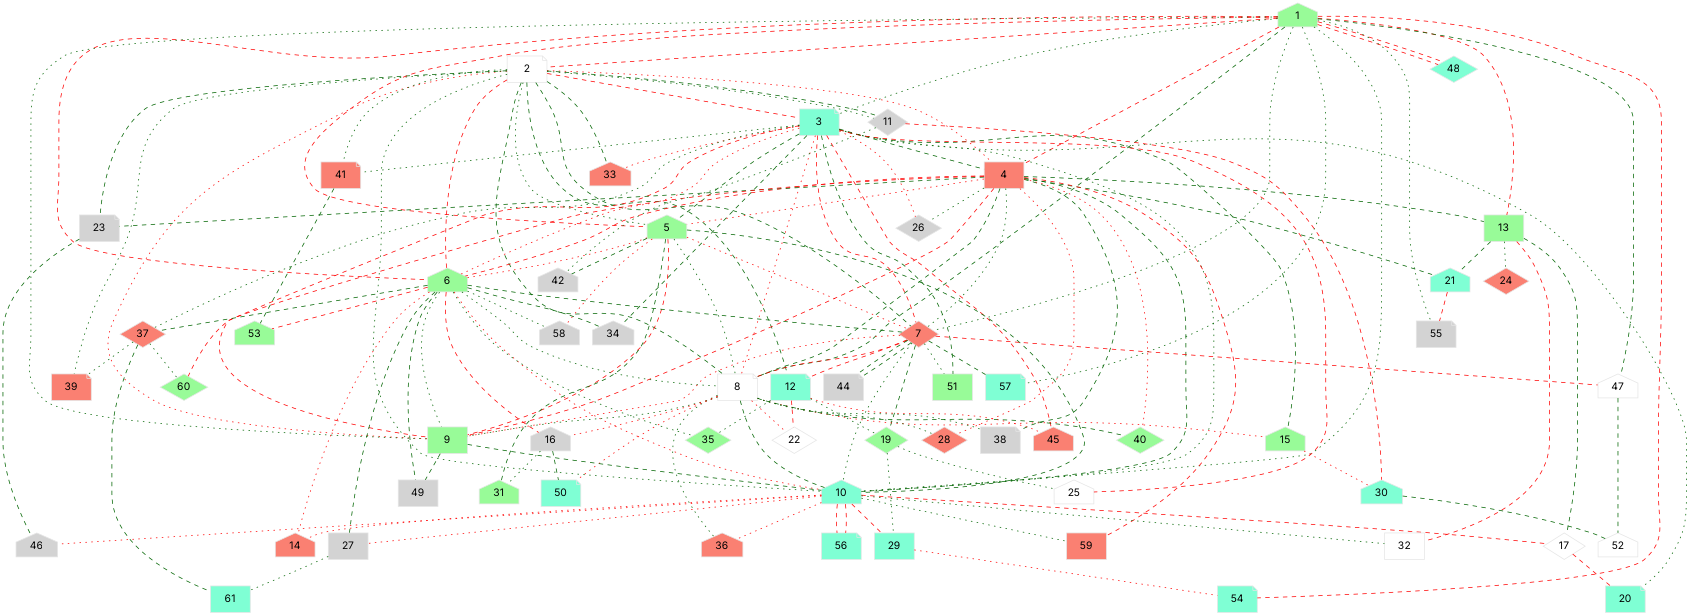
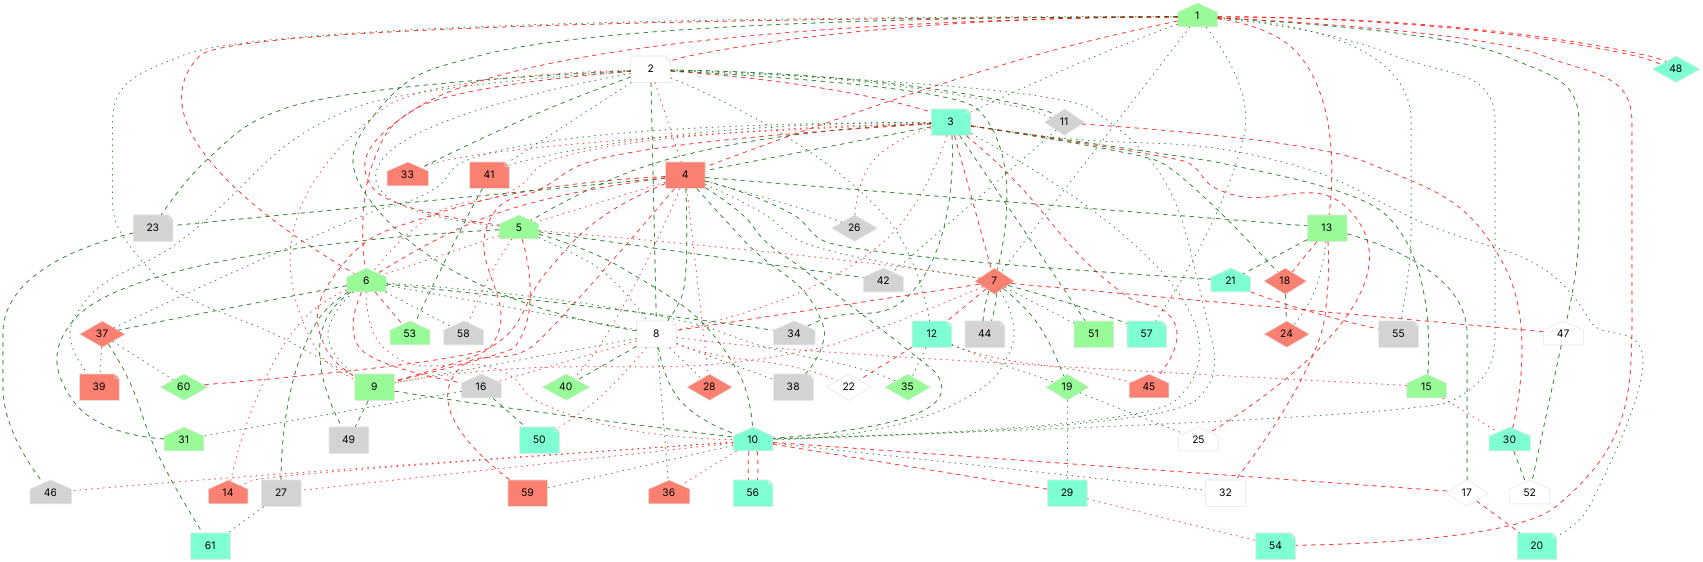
(694, 215) -> (833, 168)
none -> (1285, 281)
(684, 312) -> none
